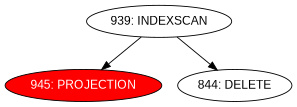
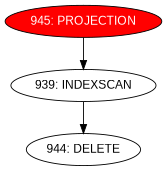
(125, 50) -> (83, 49)
(235, 85) -> (83, 150)
